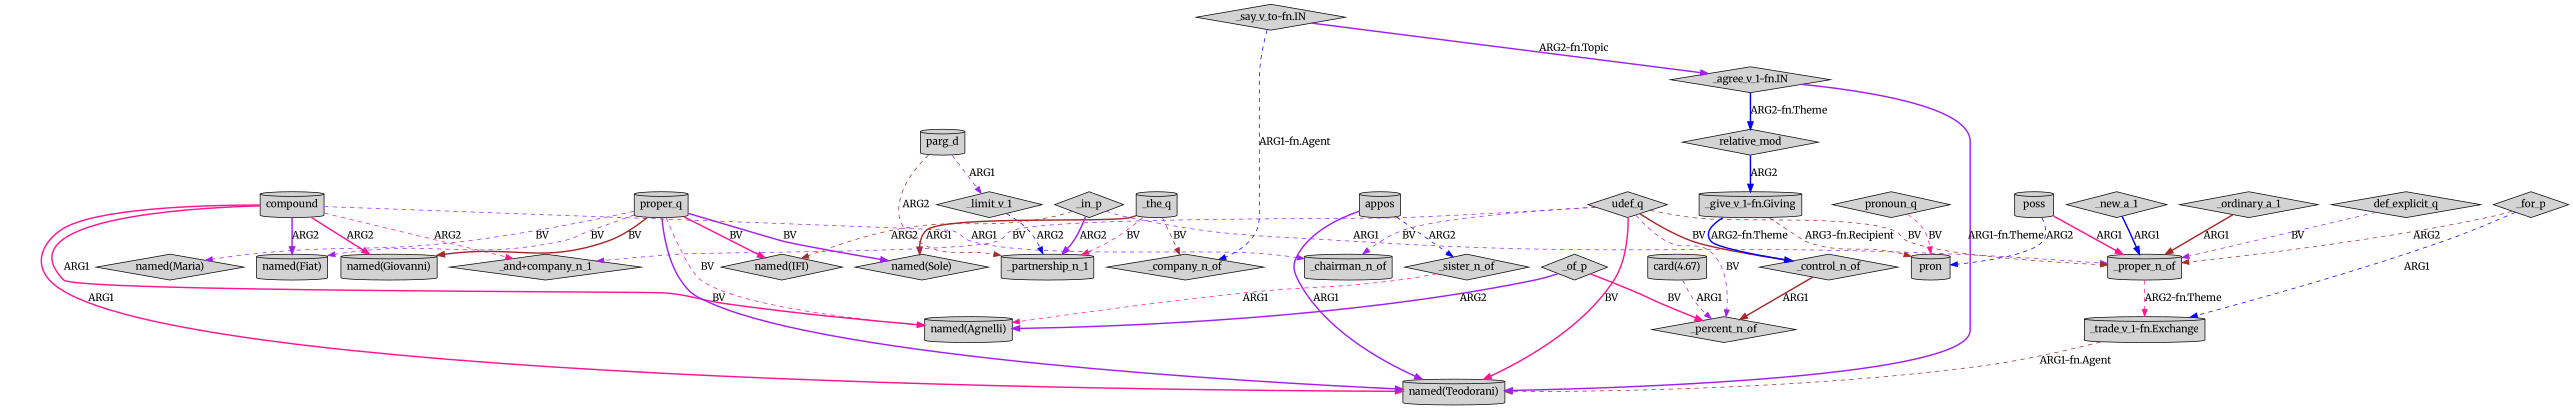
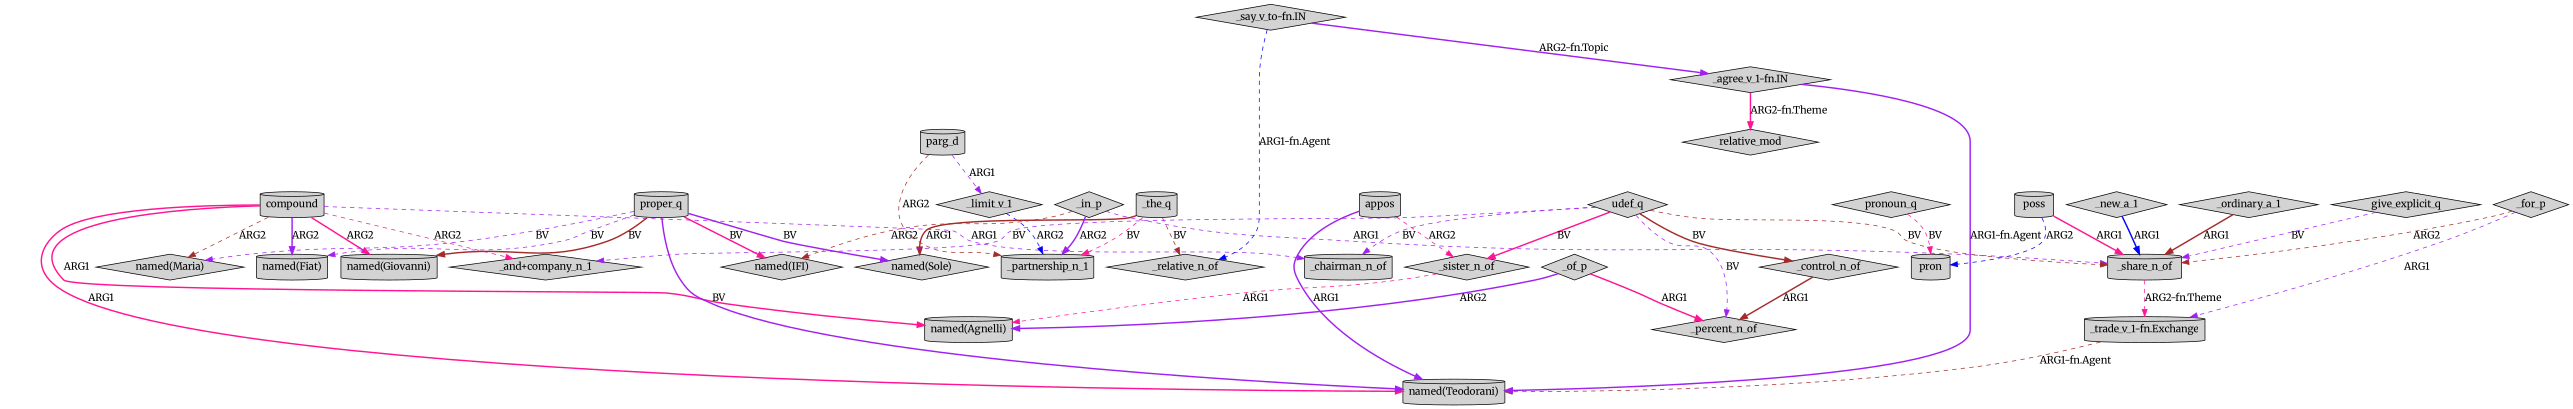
(1750, 107) -> (1750, 107)
(1750, 205) -> none
(2406, 205) -> (2406, 205)
(1422, 235) -> (1422, 235)
none -> (232, 236)
(2006, 236) -> (2006, 236)
(1185, 267) -> (1185, 267)
(1677, 267) -> none
(2145, 267) -> (2145, 267)
(2358, 269) -> (2358, 269)
(1674, 298) -> (1674, 298)
(772, 305) -> none
(1584, 315) -> (1552, 234)
